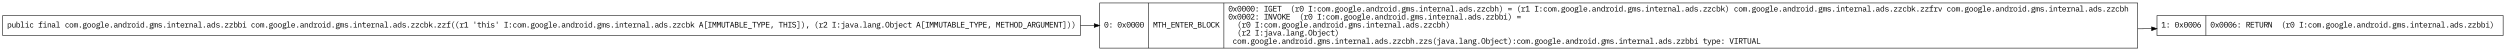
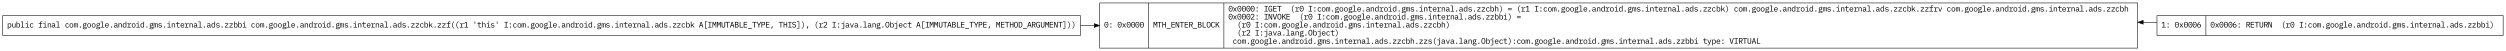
(2145, 29) -> (2150, 22)
